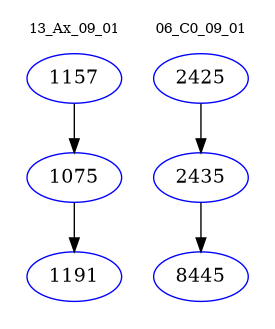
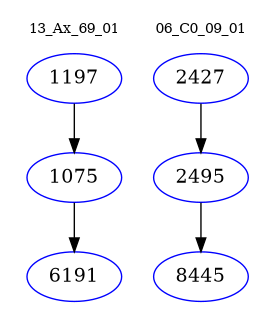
(74, 30) -> (74, 30)
(74, 78) -> (74, 78)
(201, 78) -> (201, 78)
(201, 178) -> (201, 178)
(74, 277) -> (74, 277)
